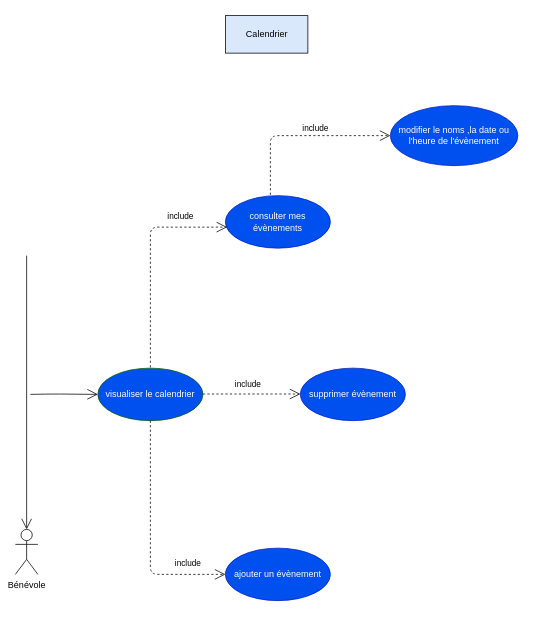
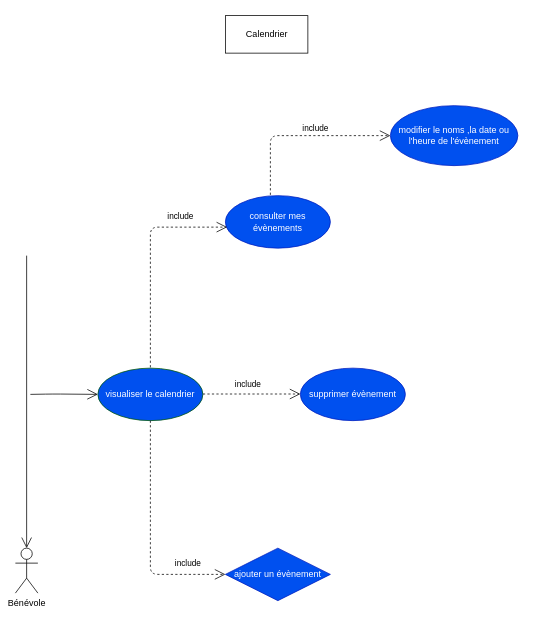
(267, 34) -> (267, 34)
(27, 552) -> (27, 570)
(278, 574) -> (278, 574)
